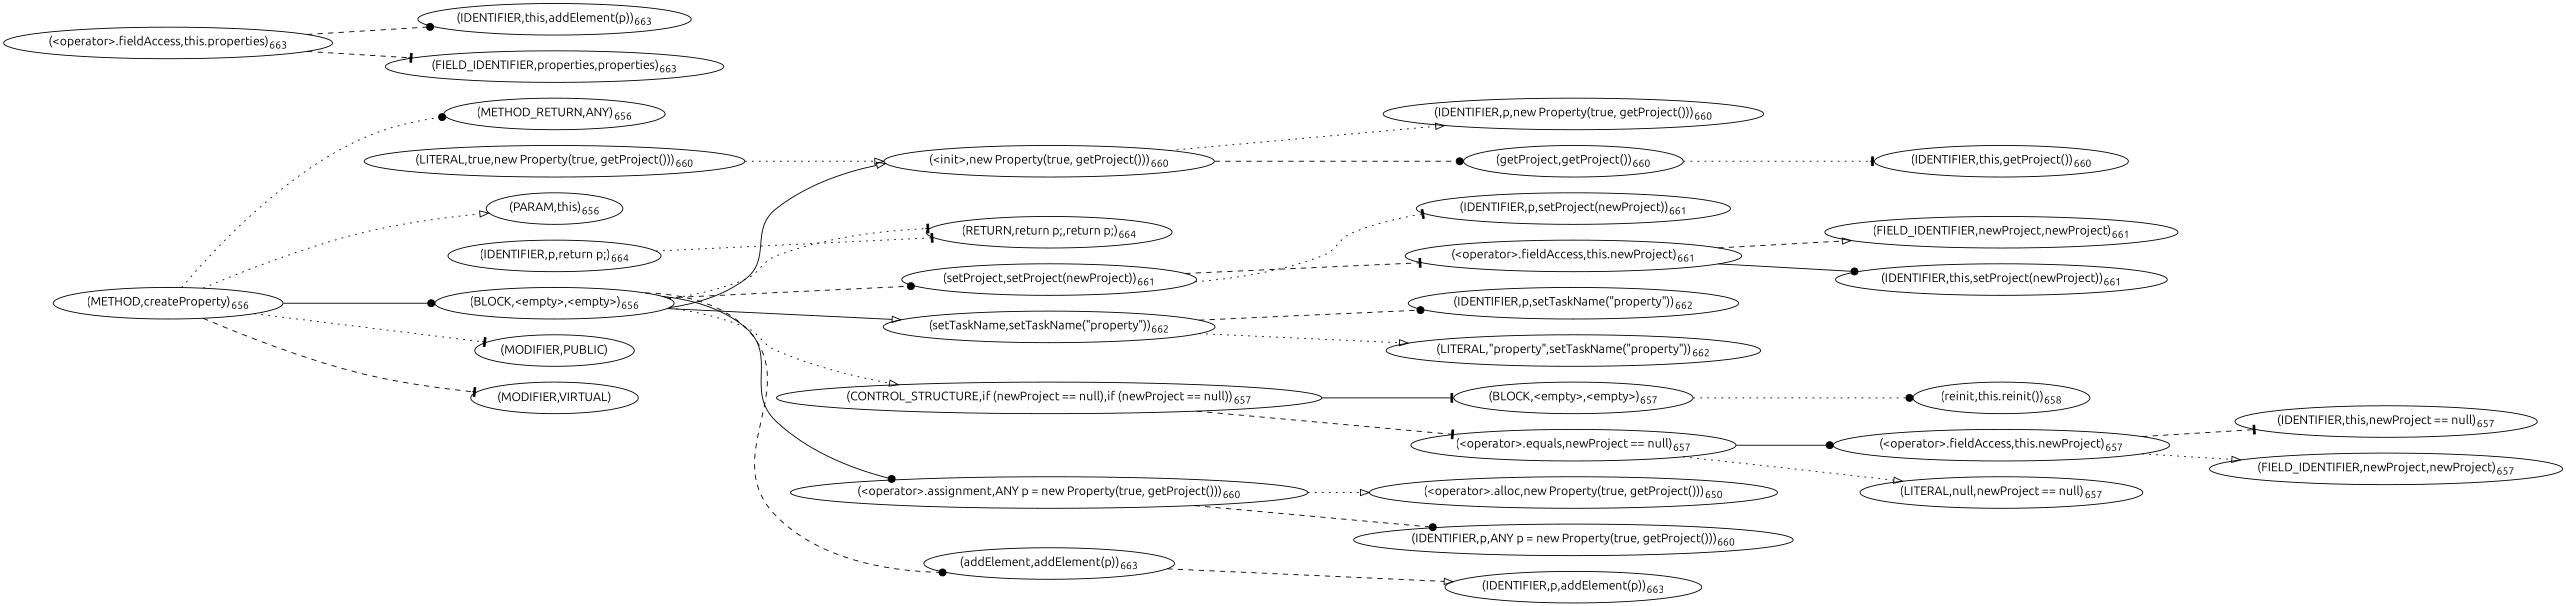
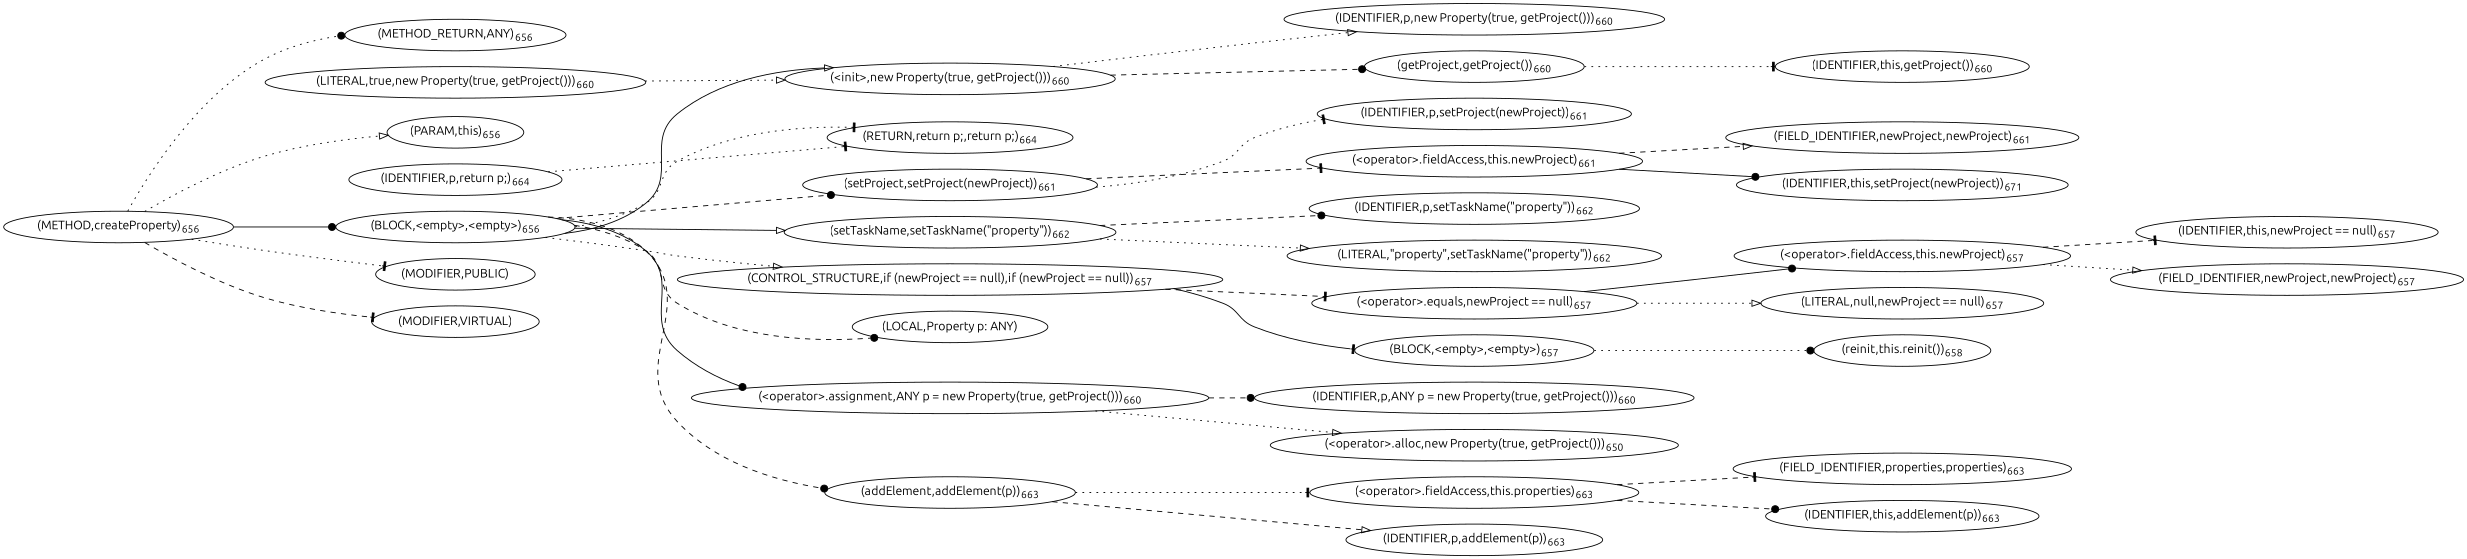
(2113, 278) -> (2014, 184)
none -> (950, 327)
none -> (1190, 493)
